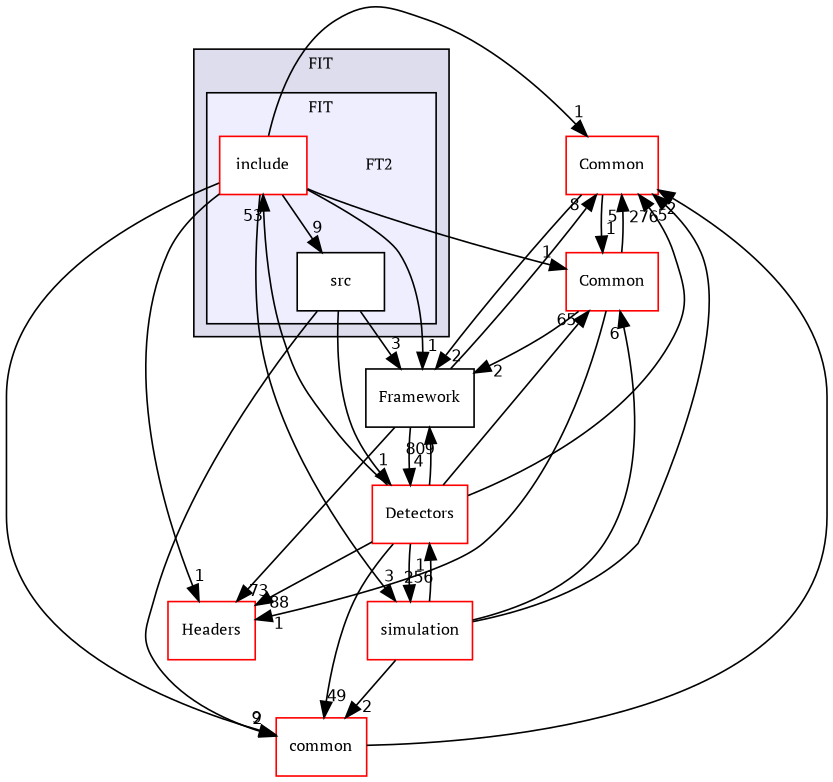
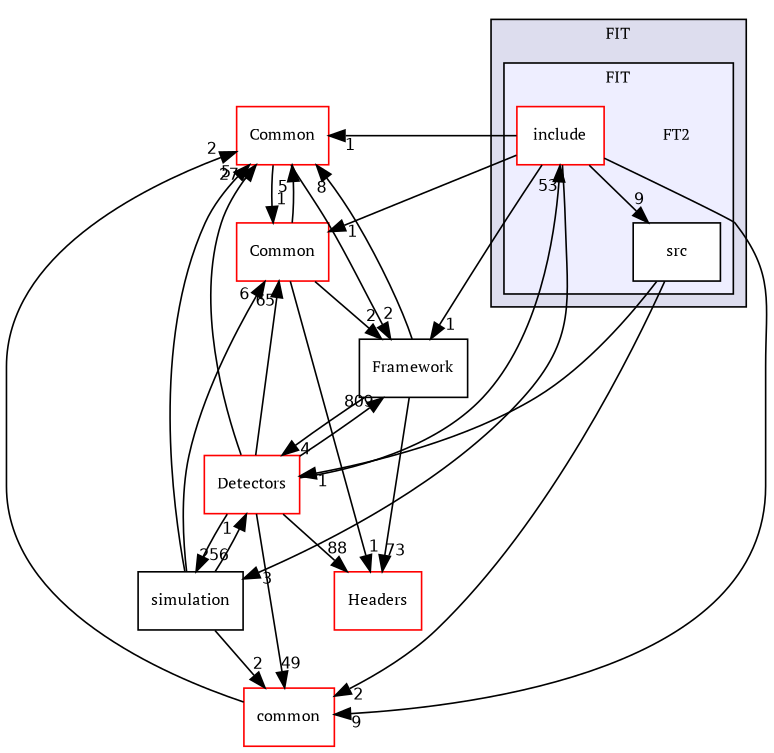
(376, 333) -> none
(146, 382) -> none
(420, 631) -> (191, 601)
